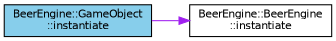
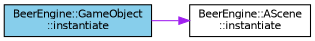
(261, 21) -> (250, 21)
